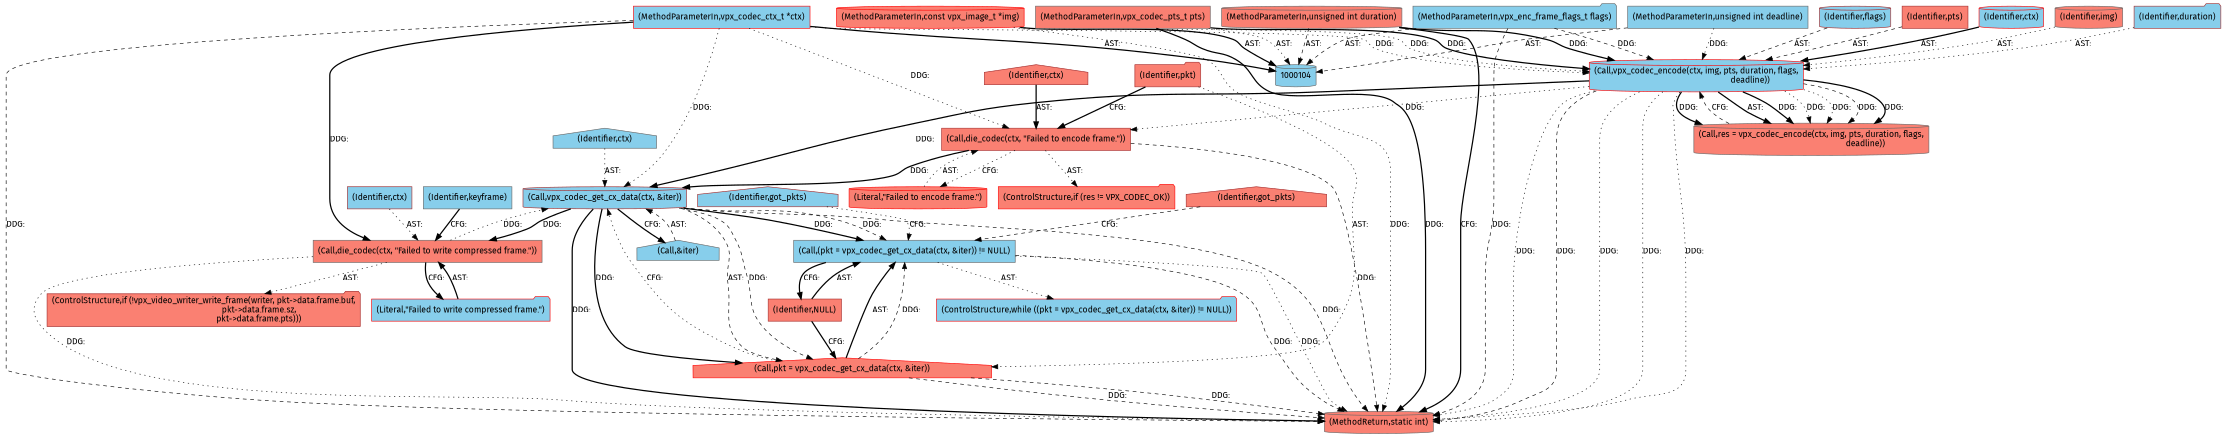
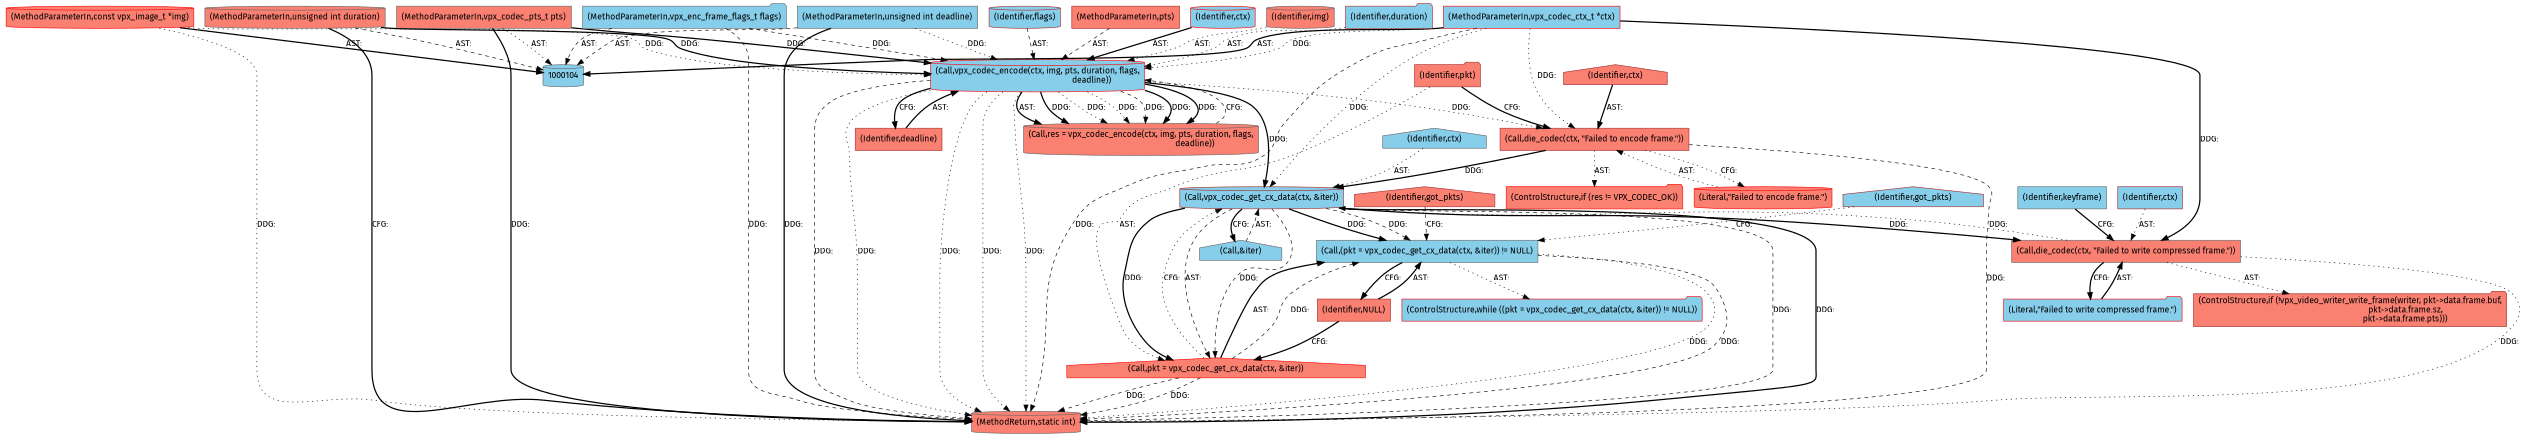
(1935, 17) -> (1126, 17)
none -> (899, 139)
none -> (784, 285)
